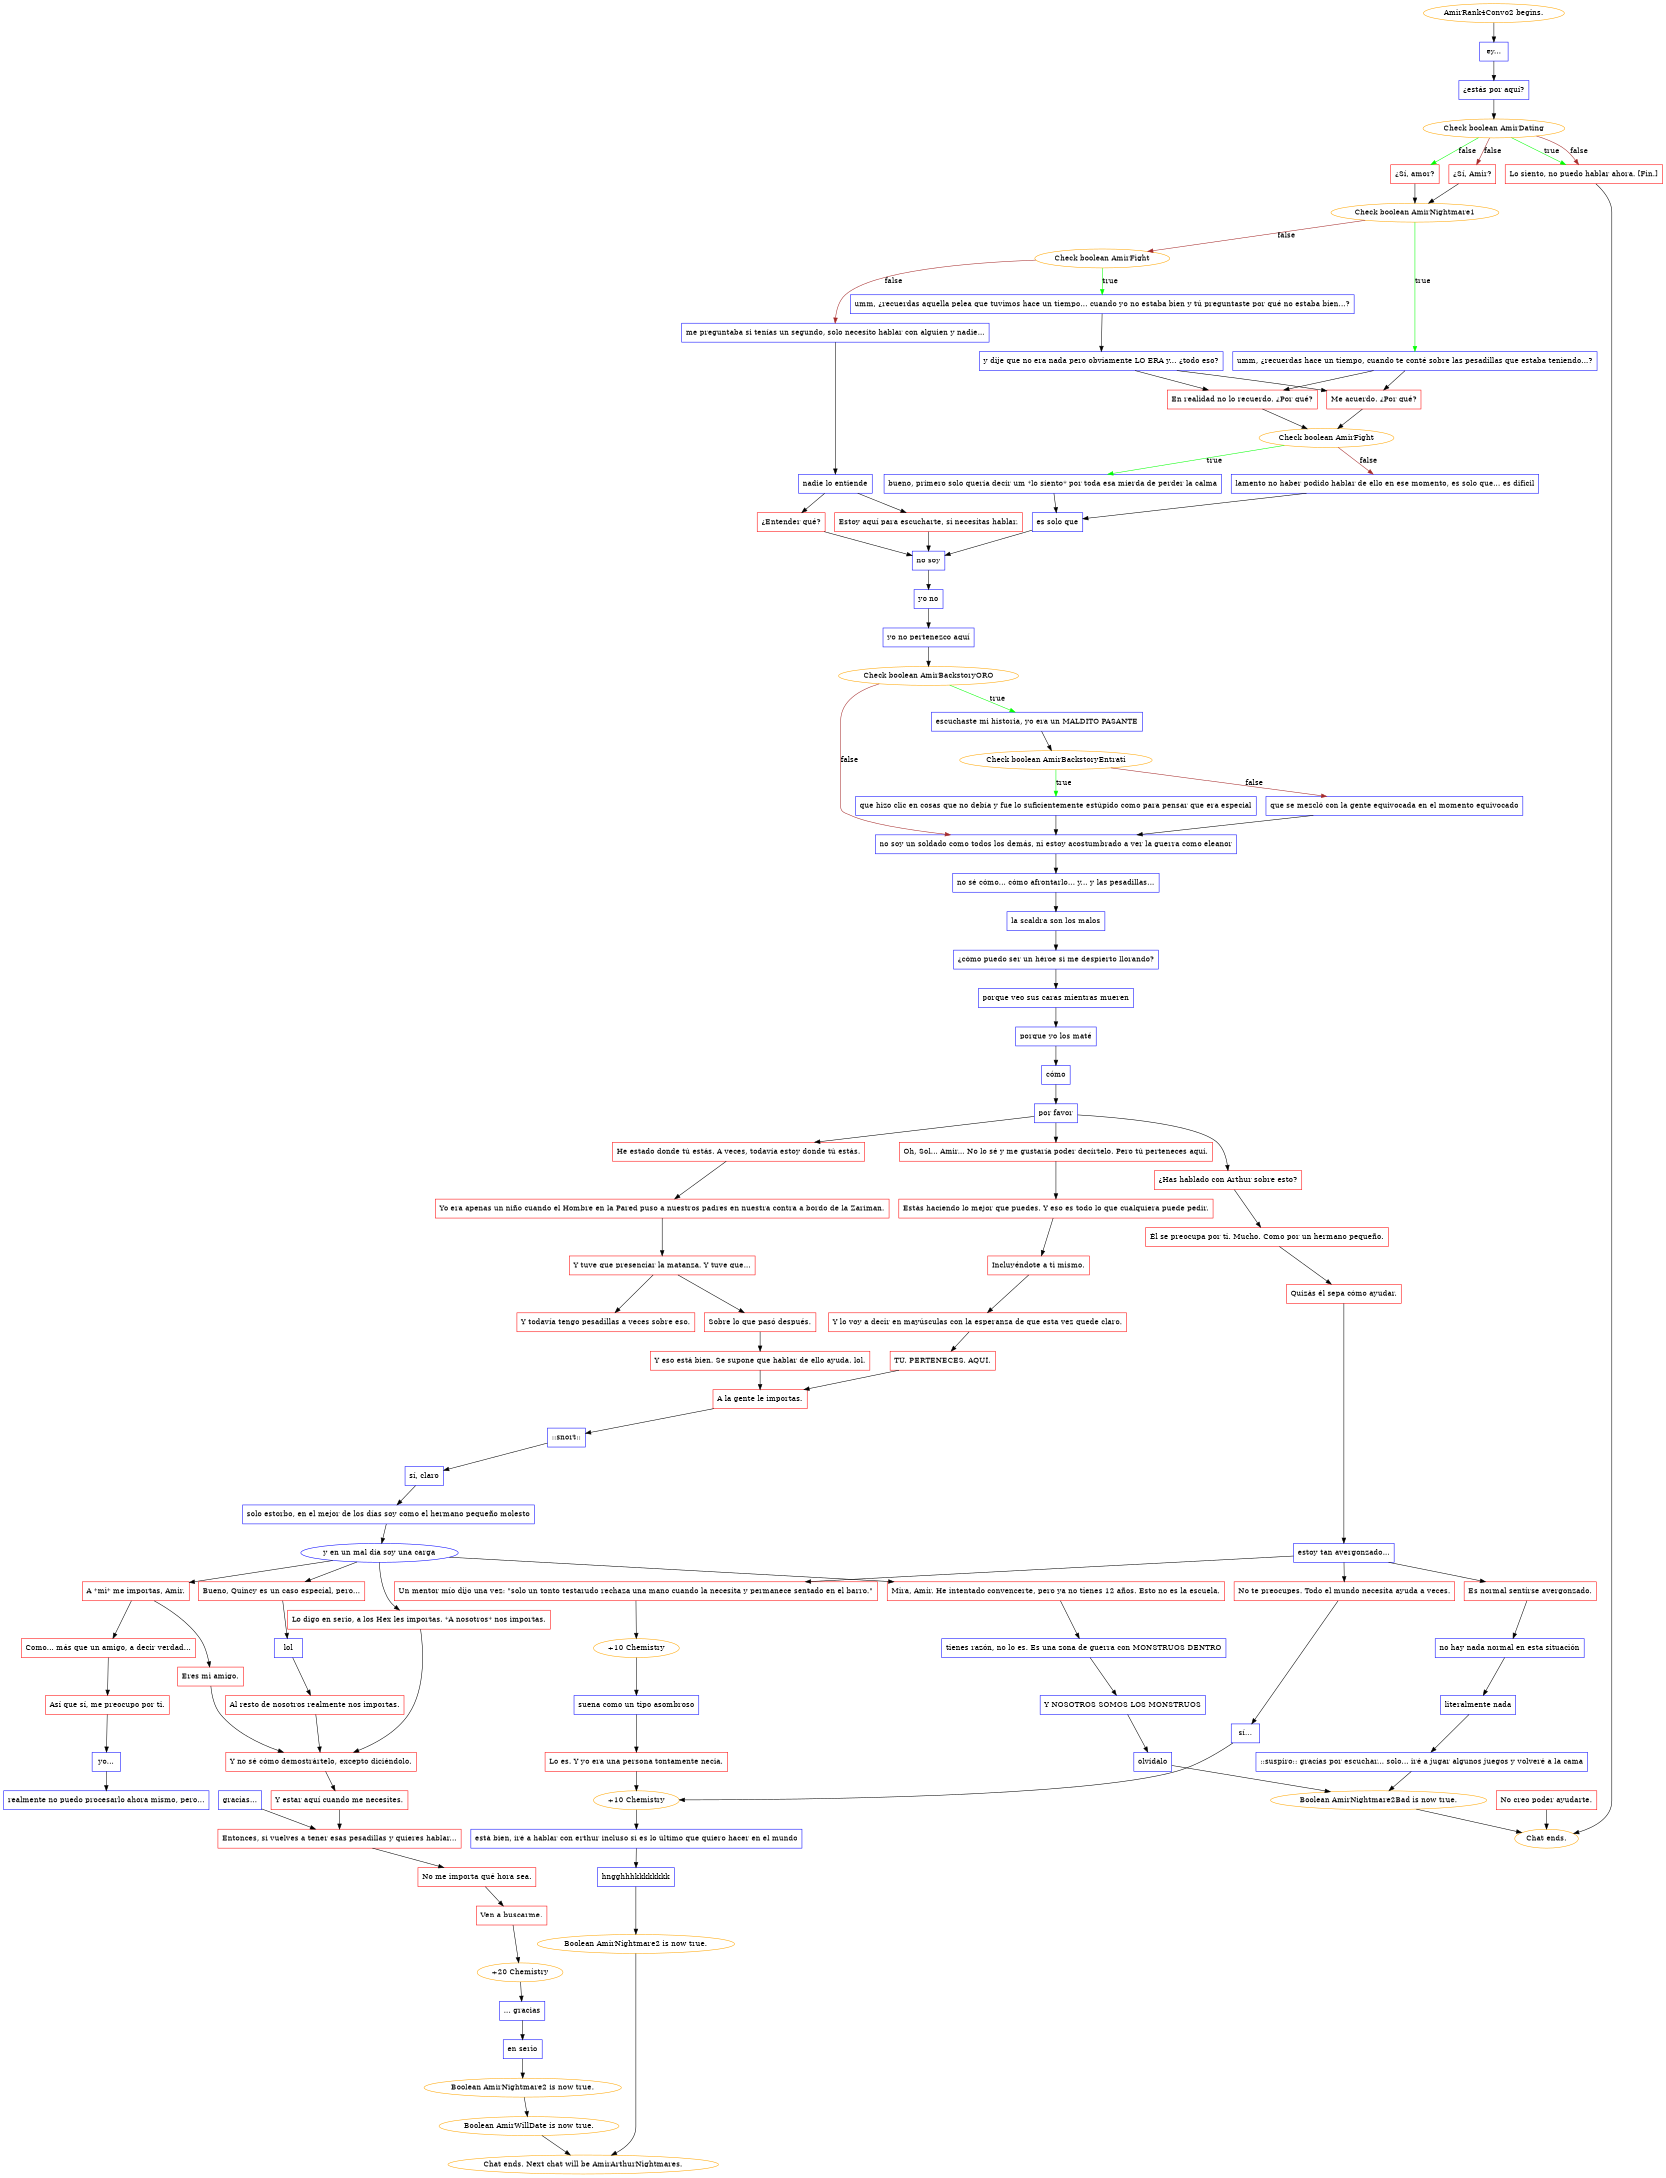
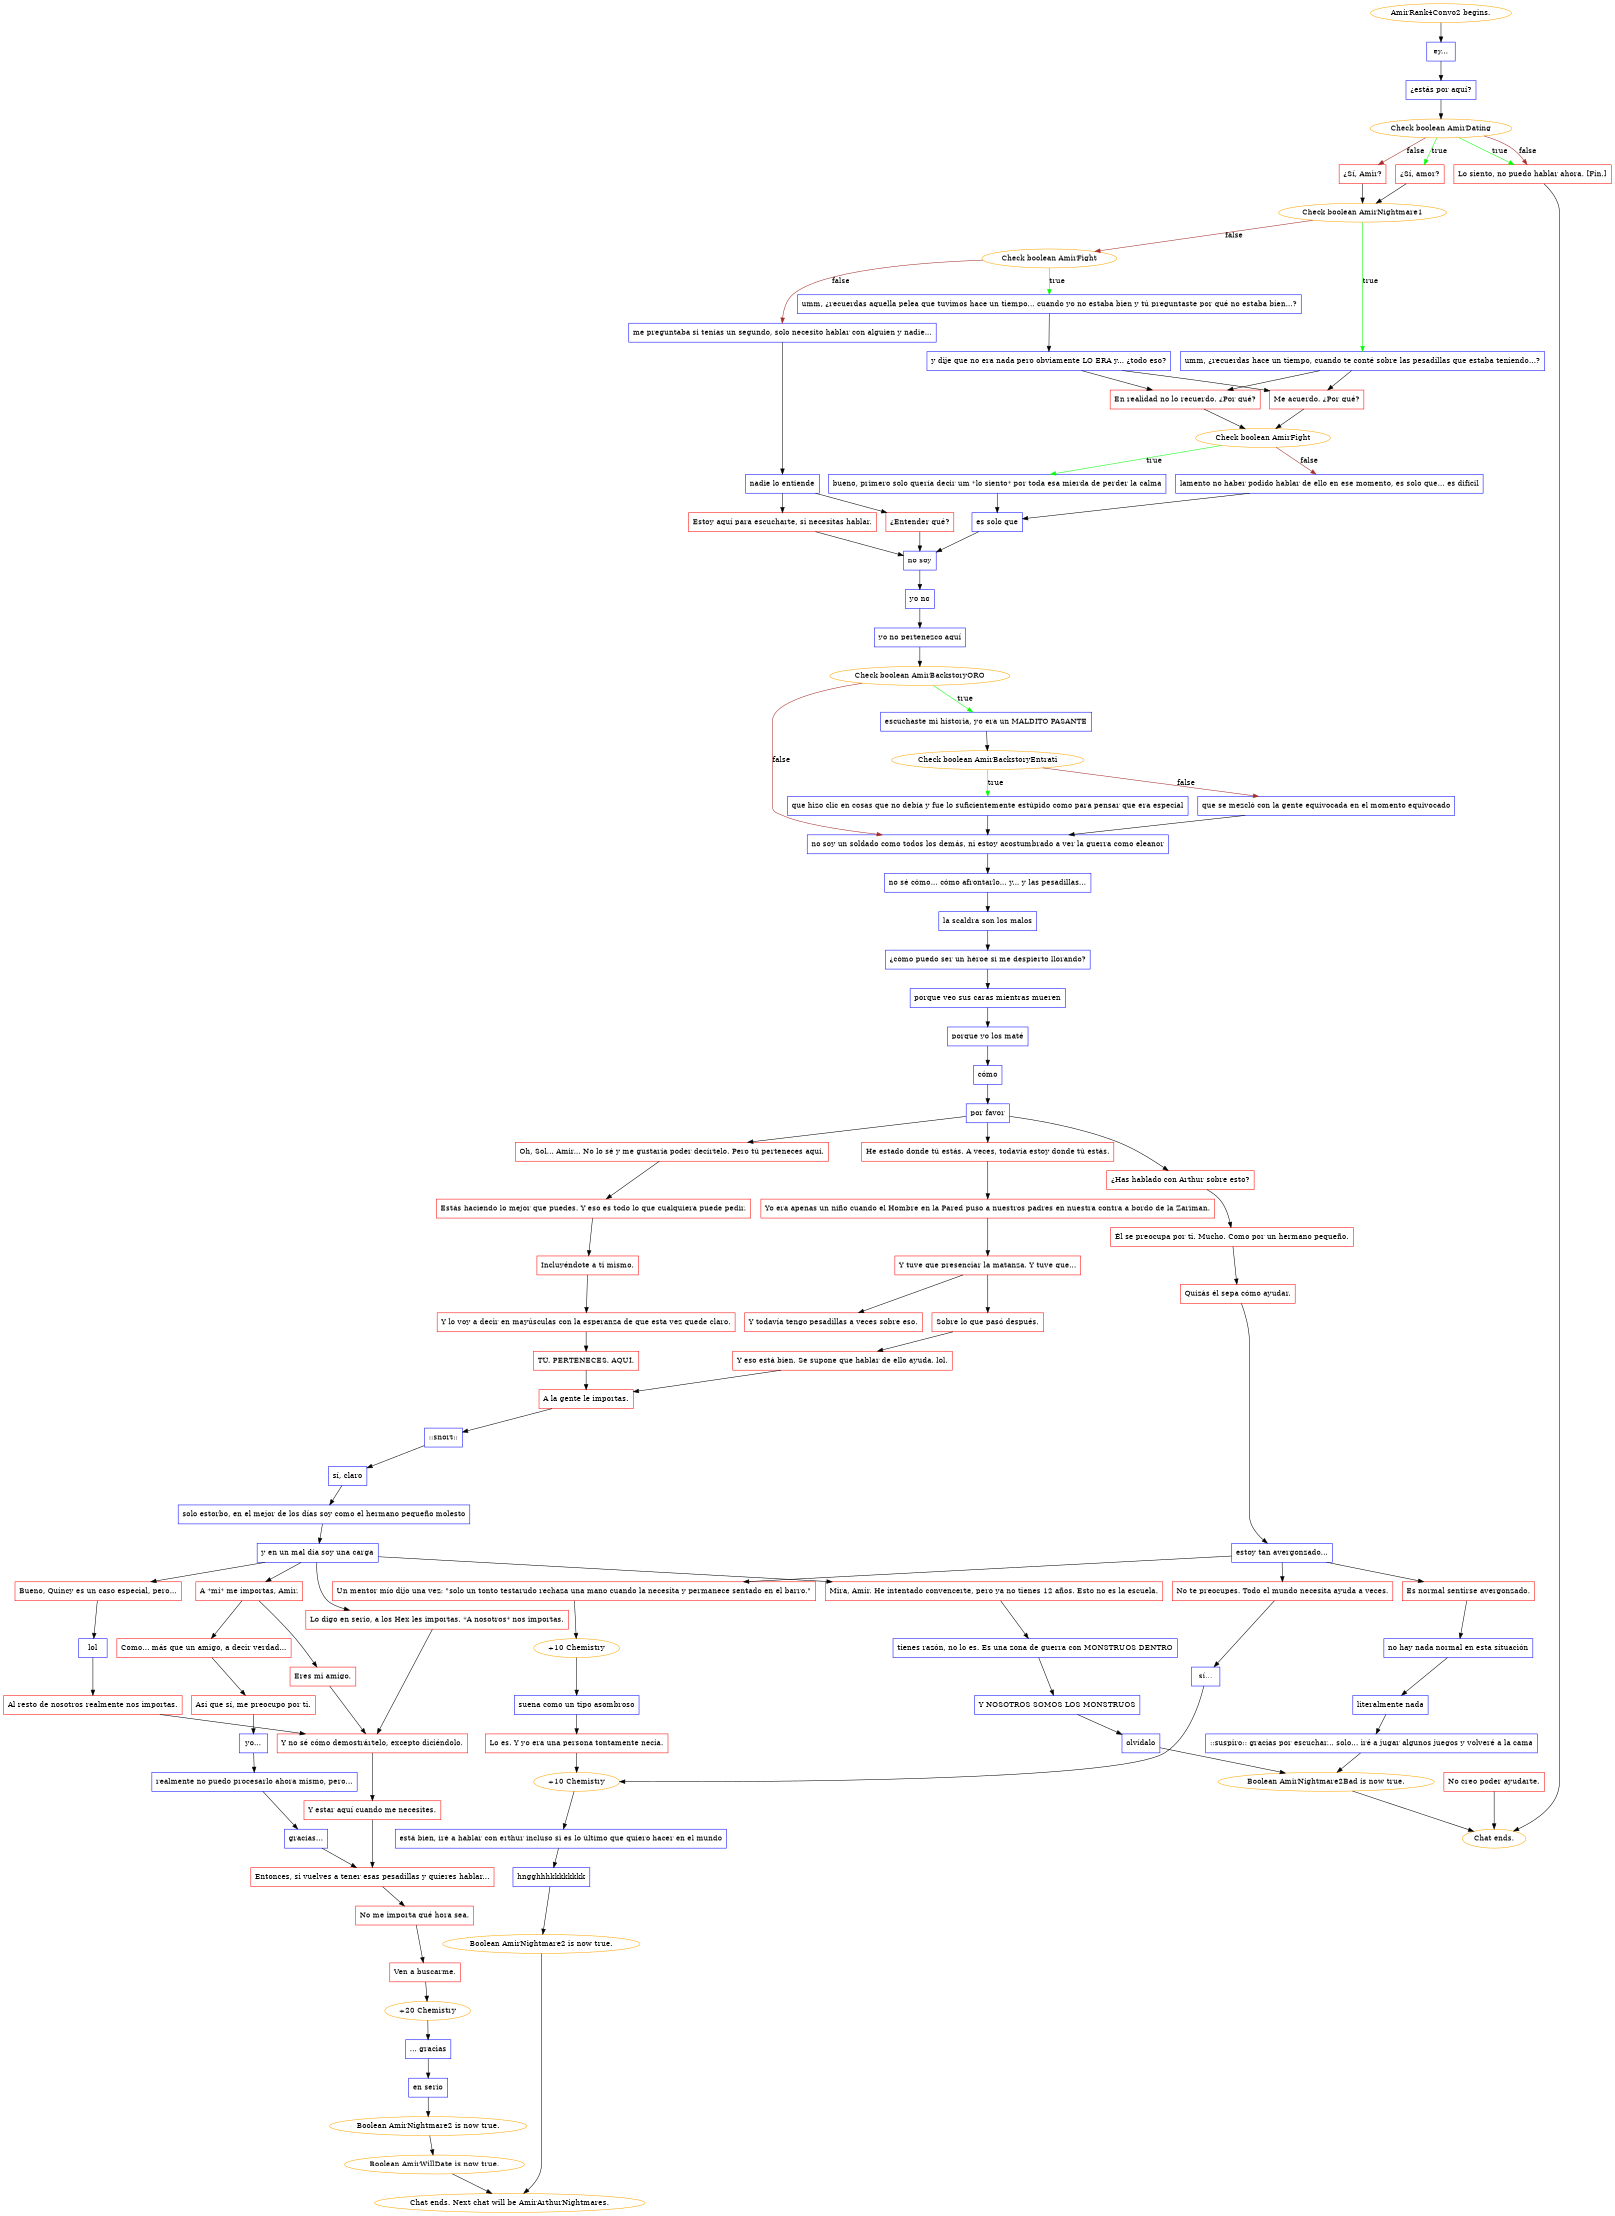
(1468, 151) -> (1440, 151)
(380, 1553) -> (318, 1553)
none -> (278, 1808)
